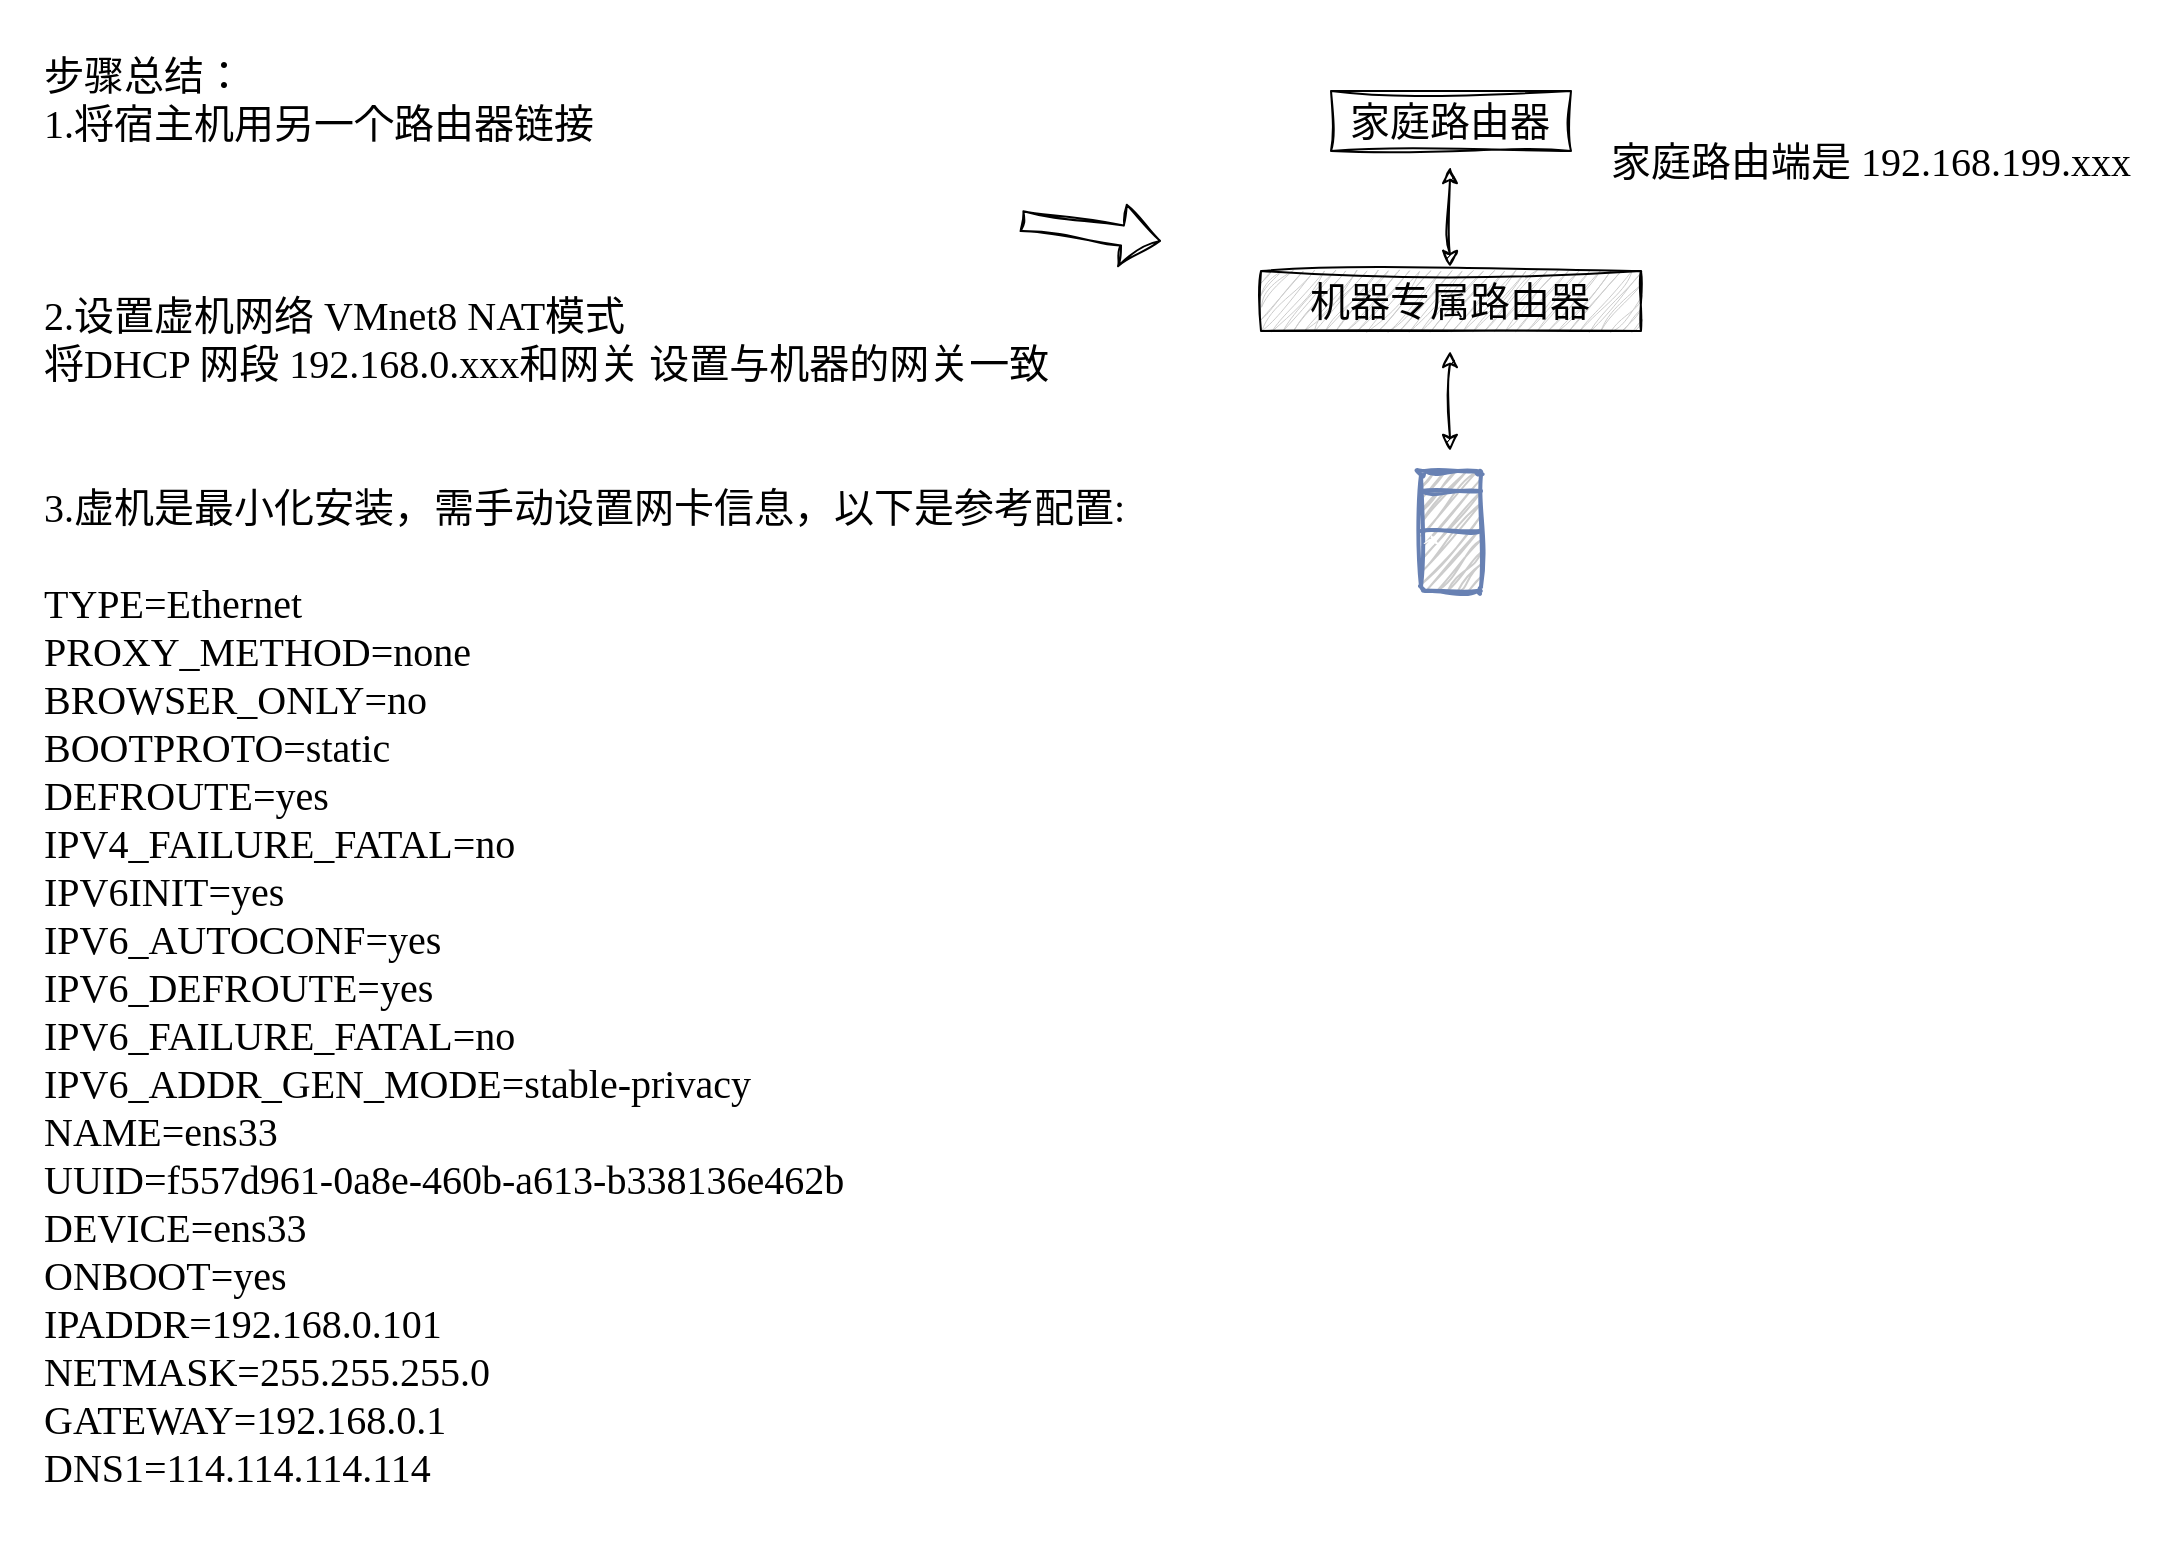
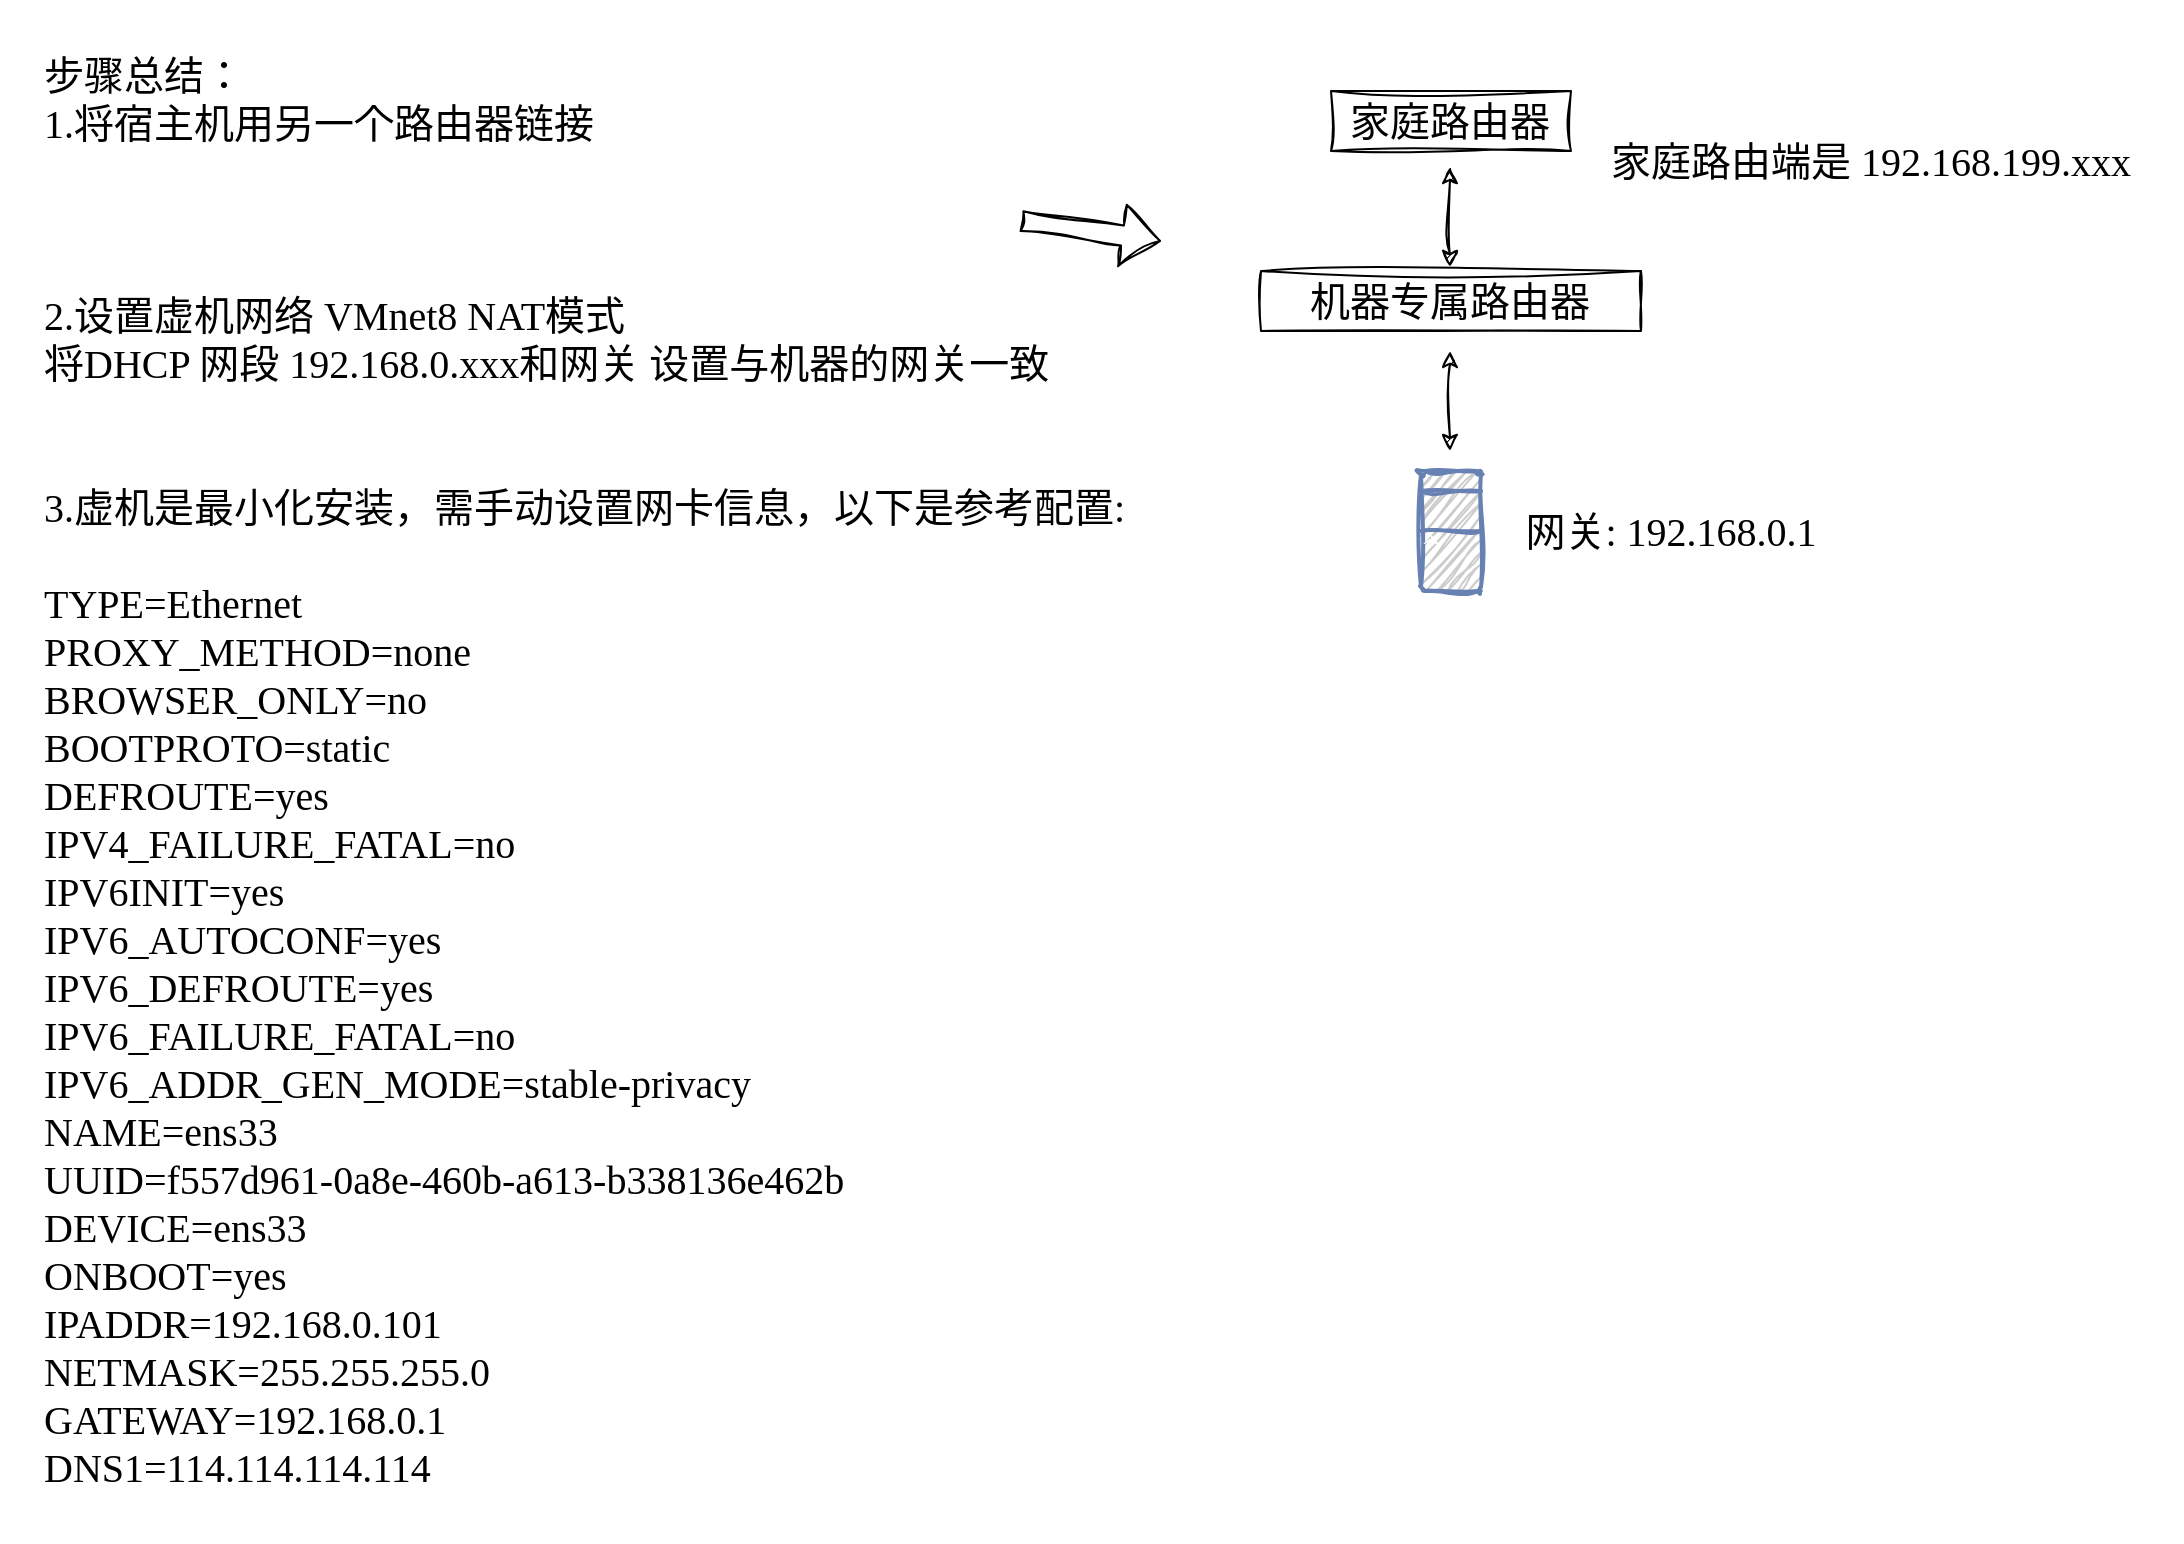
(1451, 301) -> (1451, 301)
none -> (1671, 531)
